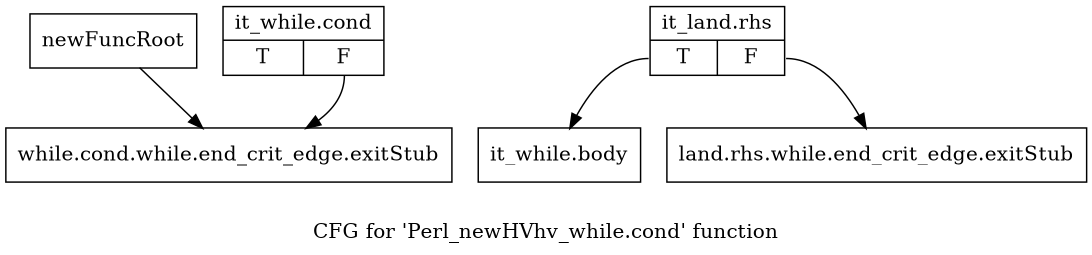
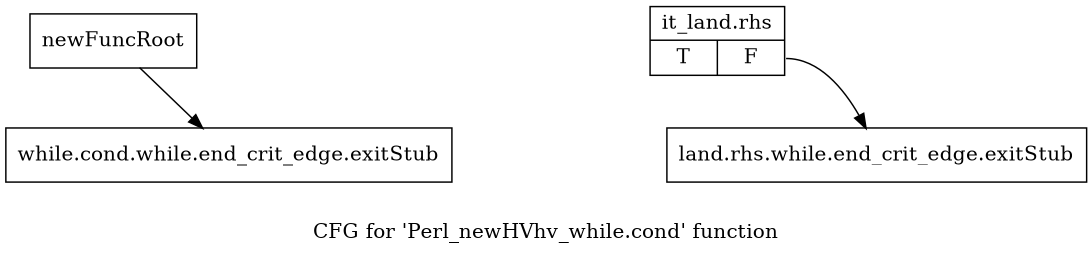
(303, 41) -> none
(559, 155) -> none
